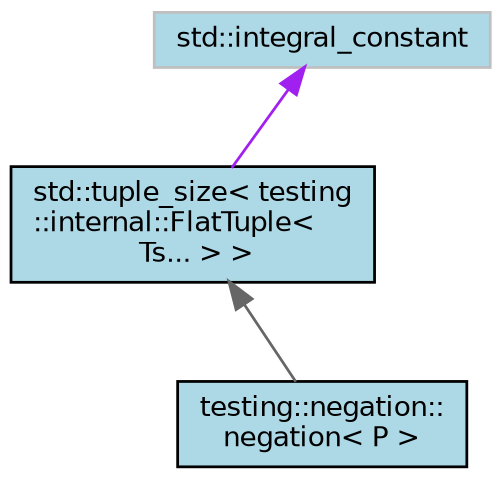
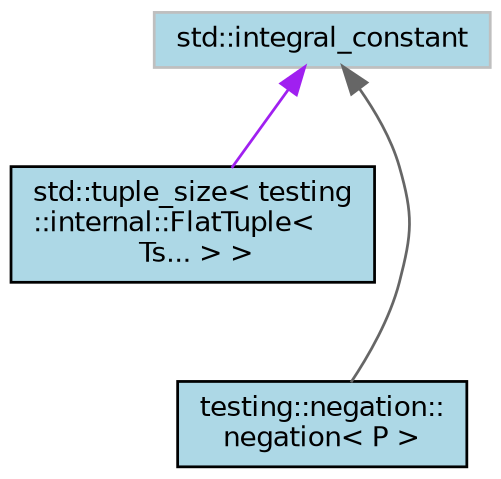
(270, 343) -> (409, 236)
